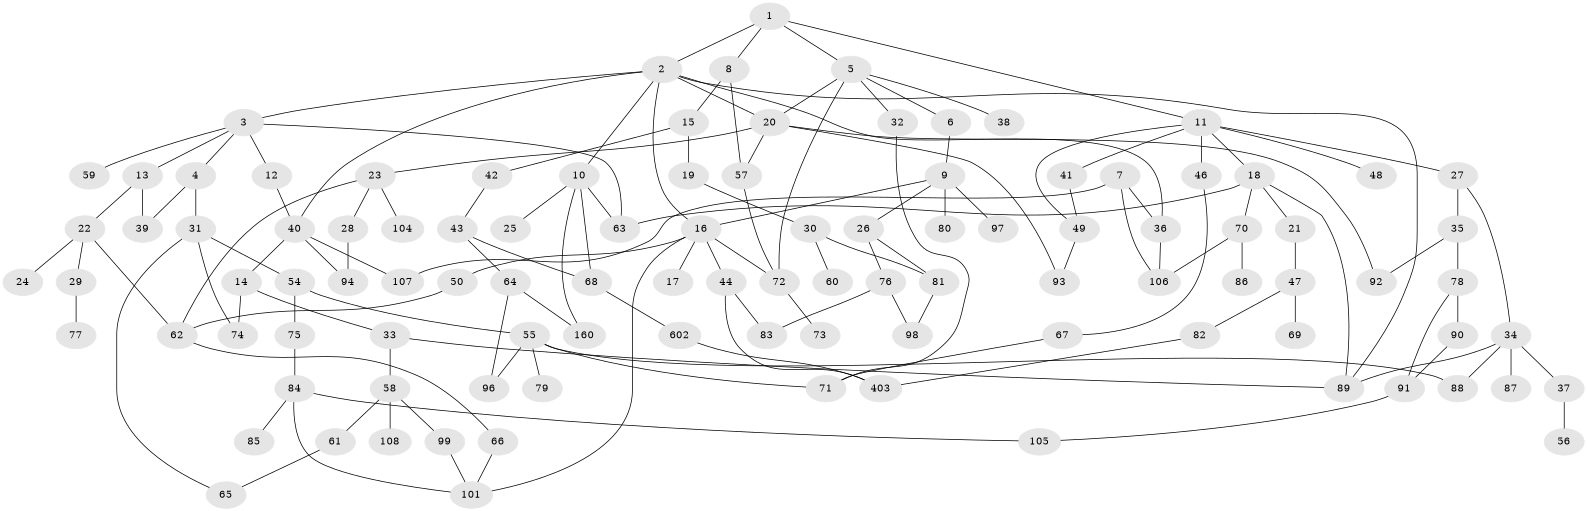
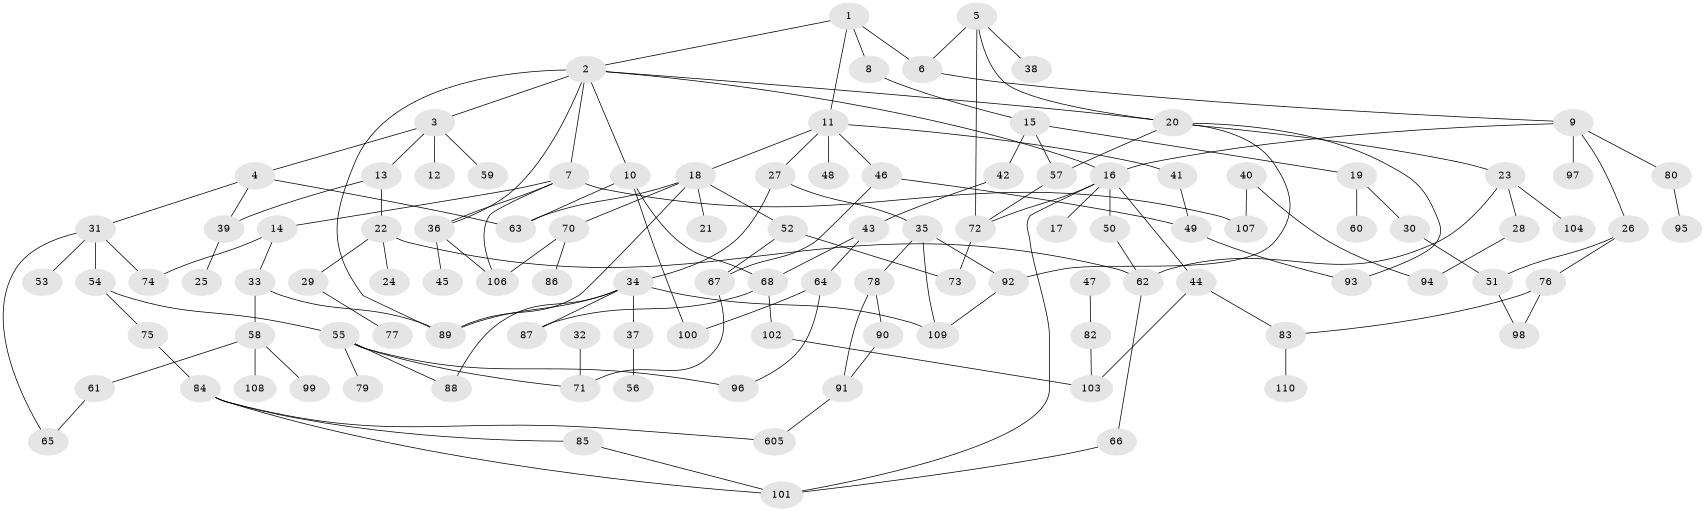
(811, 43) -> (886, 43)
(873, 94) -> none
(456, 112) -> (578, 123)
(736, 123) -> (1047, 156)
(465, 137) -> (386, 201)
(1070, 146) -> (1037, 199)
(283, 202) -> none
(545, 202) -> (215, 250)
none -> (788, 229)
none -> (1682, 229)
(268, 256) -> (430, 203)
(822, 256) -> (1357, 203)
(1295, 256) -> none
none -> (42, 282)
none -> (443, 282)
(939, 282) -> (1493, 282)
none -> (647, 309)
(584, 335) -> (688, 335)
(680, 335) -> (772, 335)
none -> (938, 335)
(1295, 335) -> none
(881, 389) -> (1091, 389)
none -> (1286, 389)
(1040, 442) -> (775, 442)
(458, 468) -> (682, 468)
